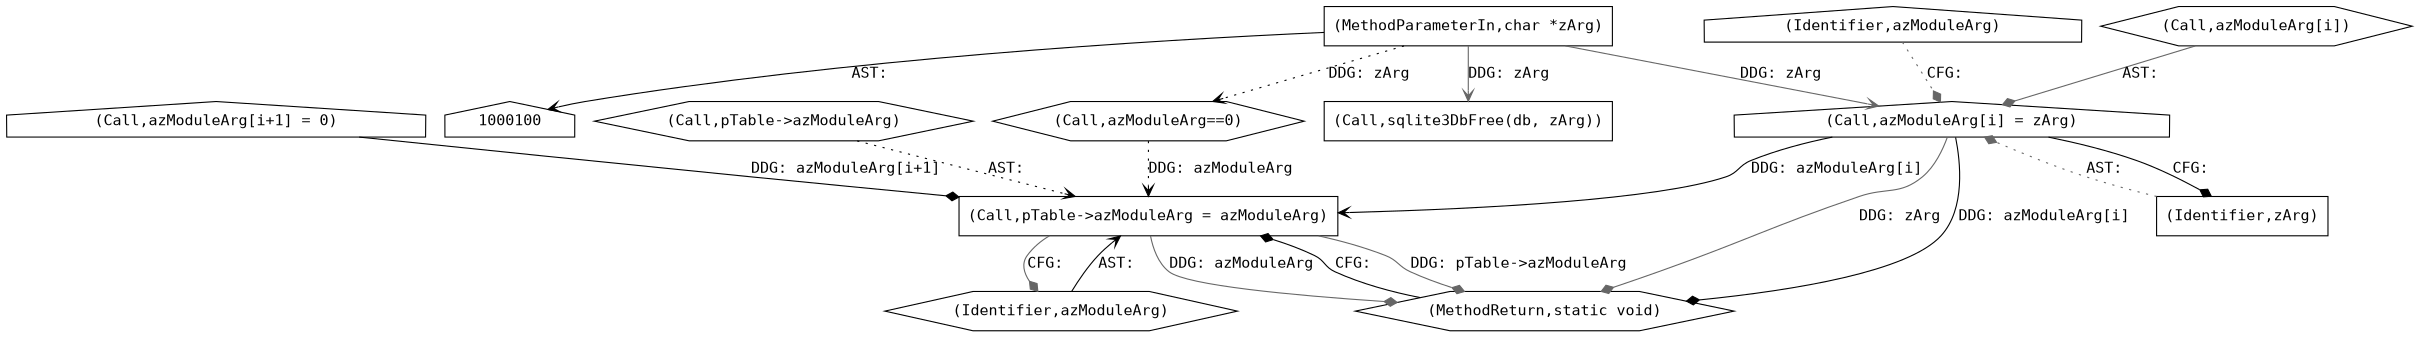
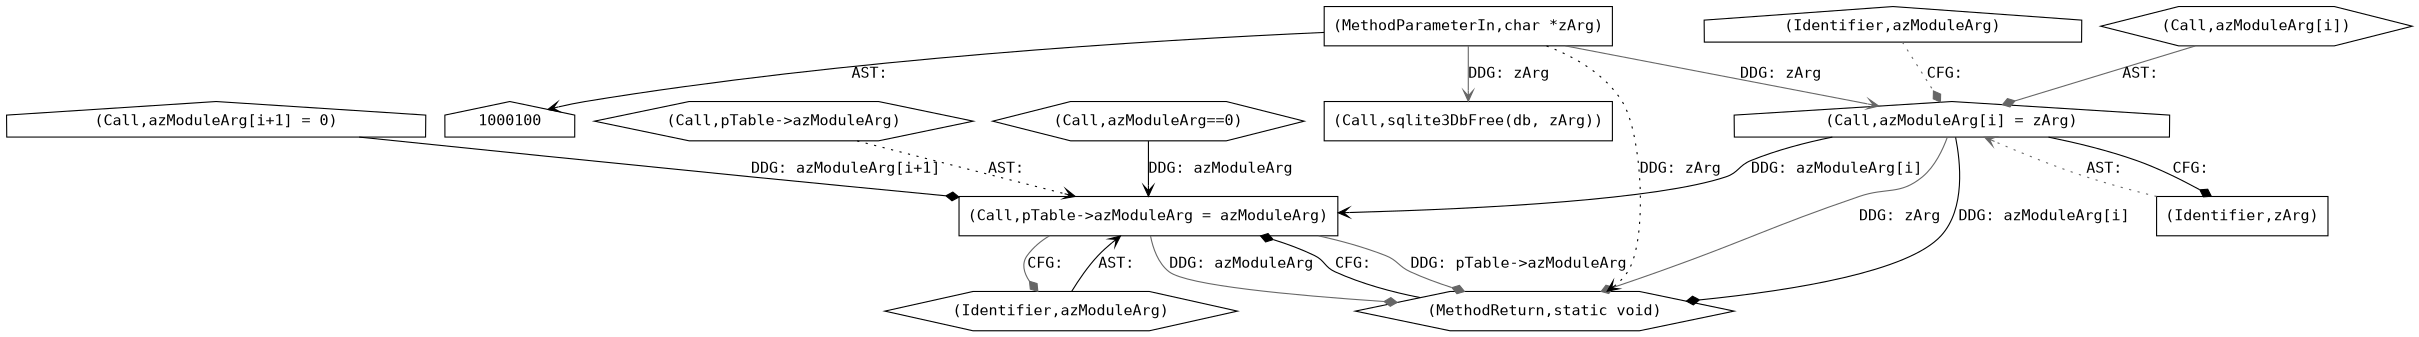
(1314, 72) -> (1636, 147)
(1148, 163) -> (1148, 163)
(2075, 173) -> (2075, 173)
